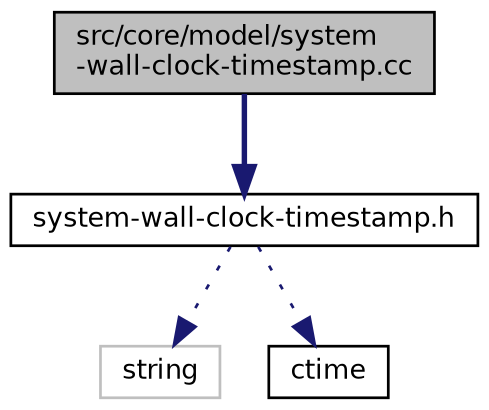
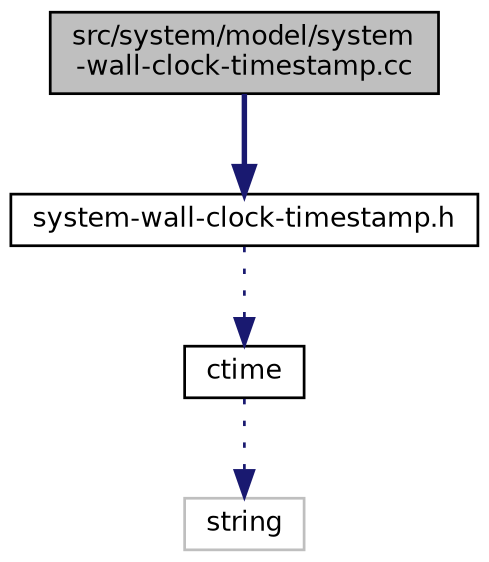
(244, 53) -> (244, 53)
(209, 284) -> (244, 434)
